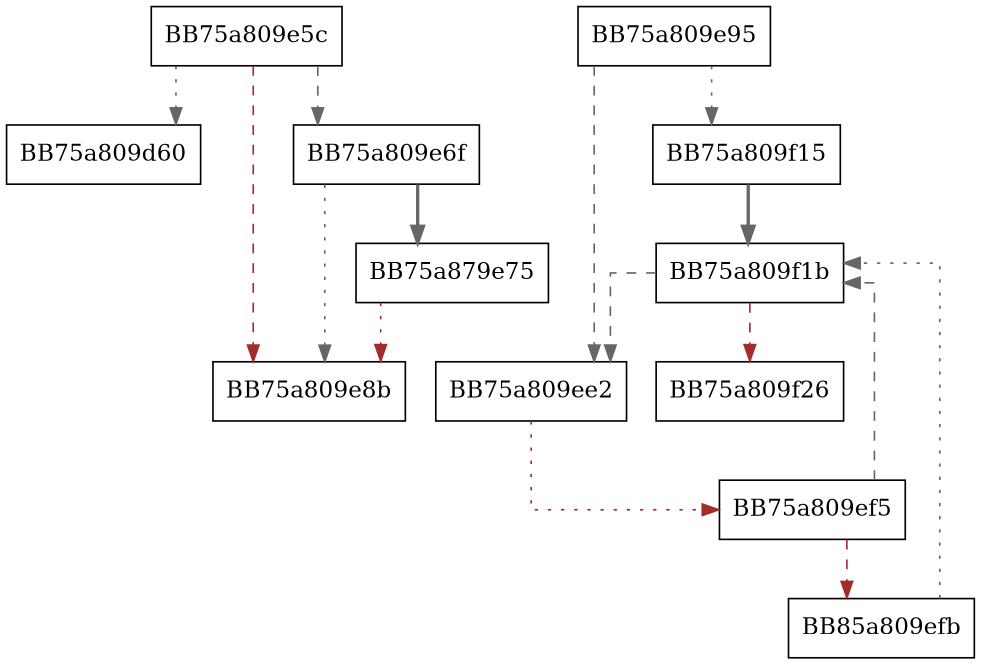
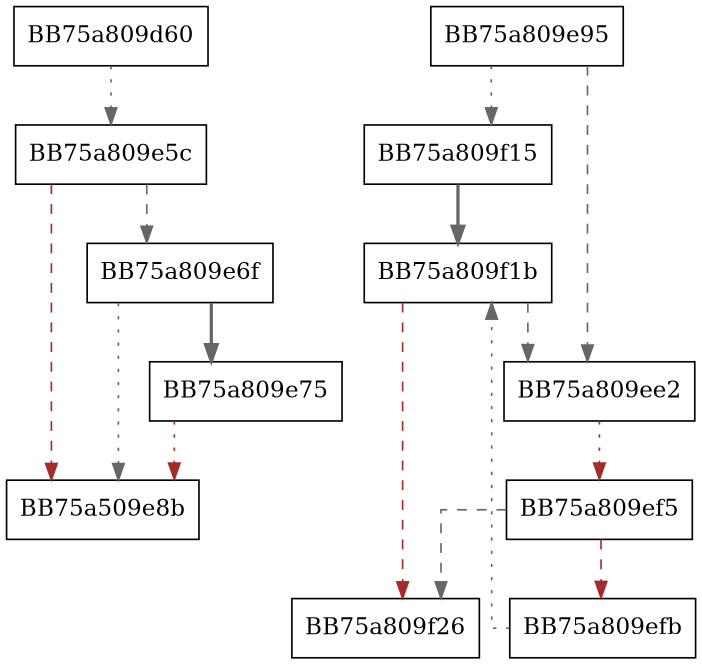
(176, 87) -> (111, 87)
(452, 273) -> (246, 391)
(874, 374) -> (441, 513)
(309, 391) -> (103, 510)
(881, 628) -> (603, 628)
